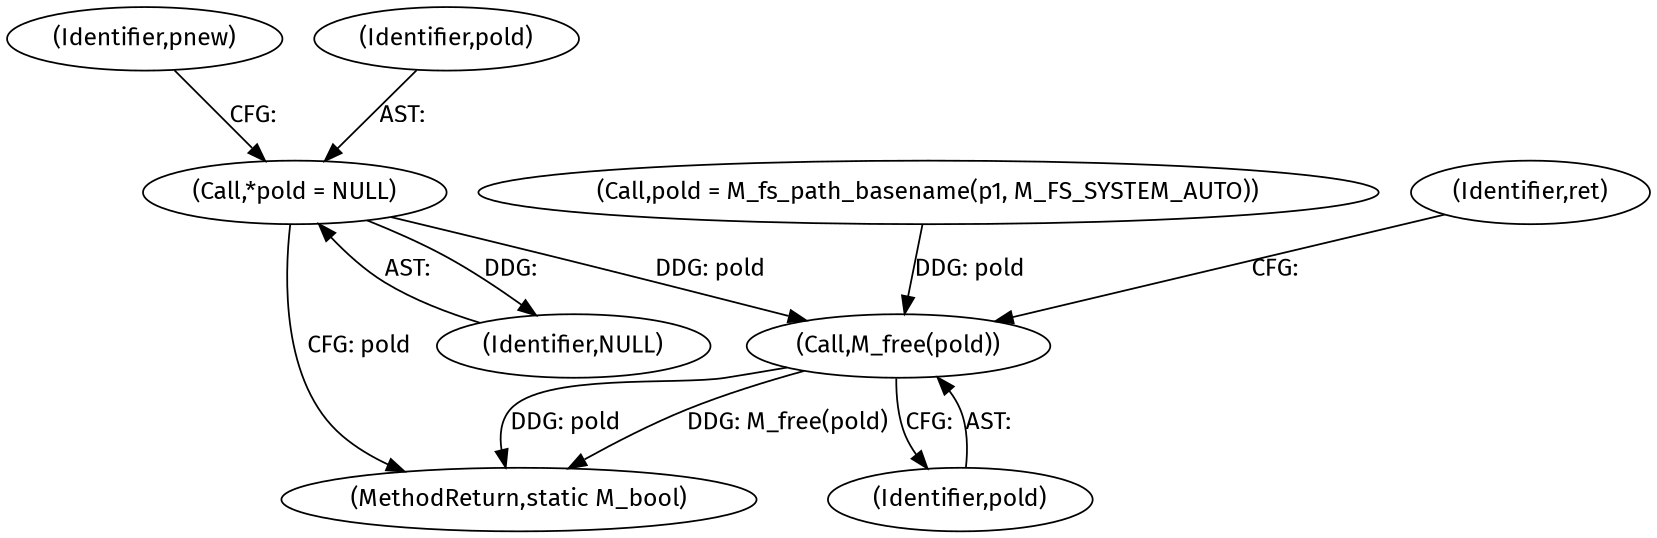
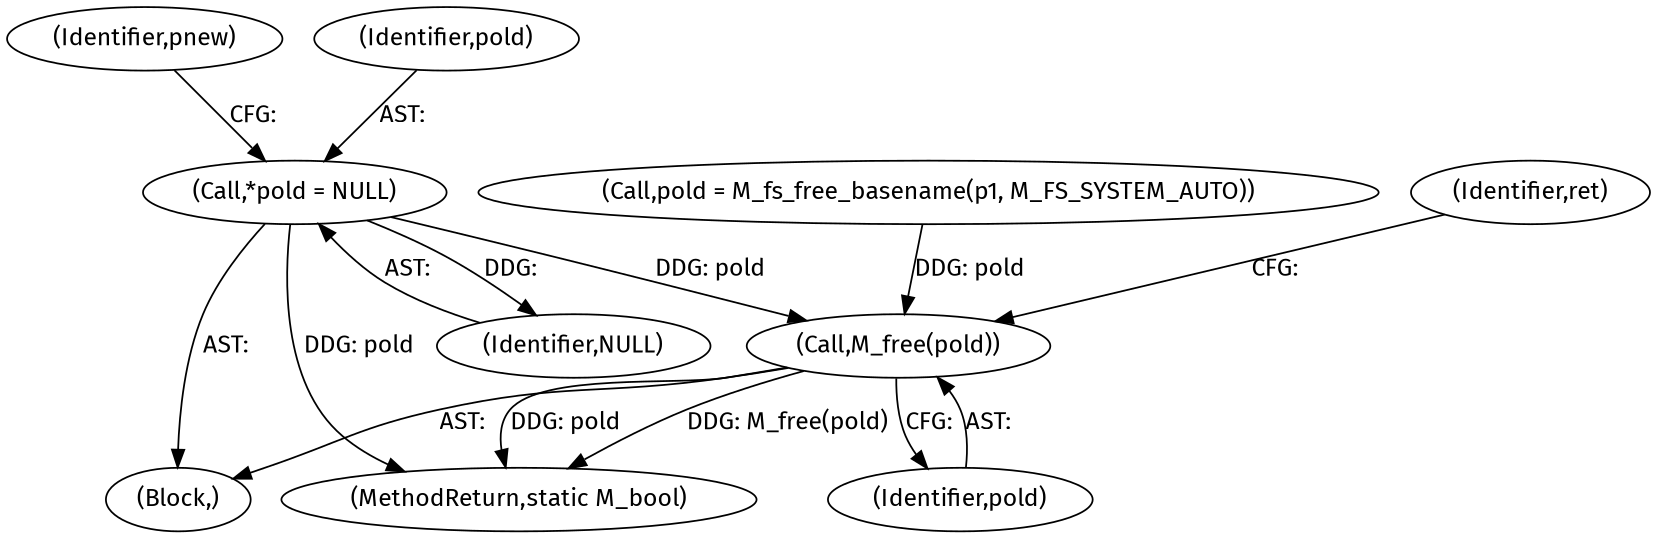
(929, 192) -> (929, 192)
(359, 346) -> (359, 346)
none -> (178, 500)
